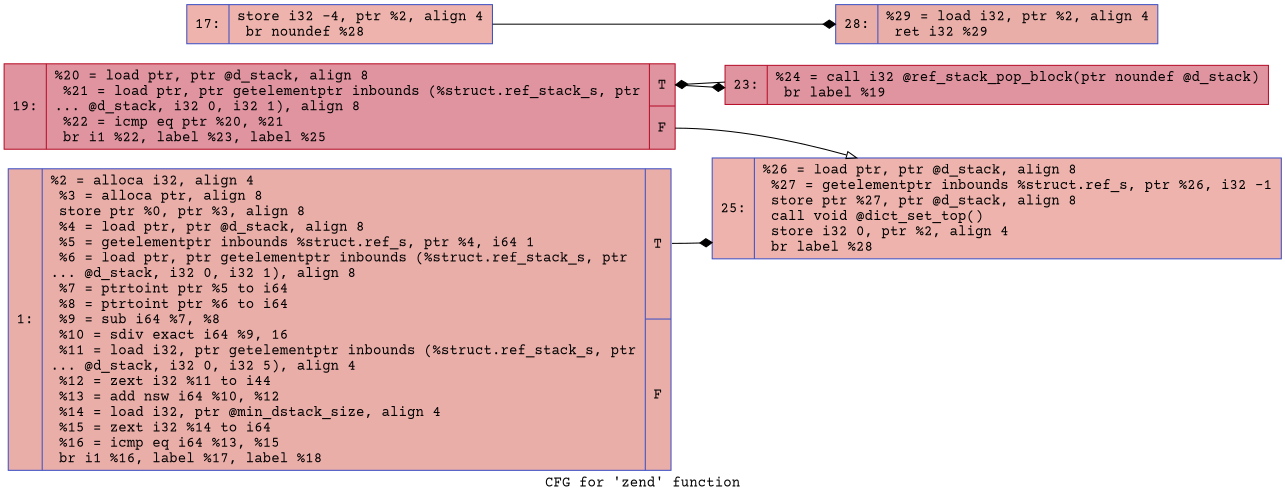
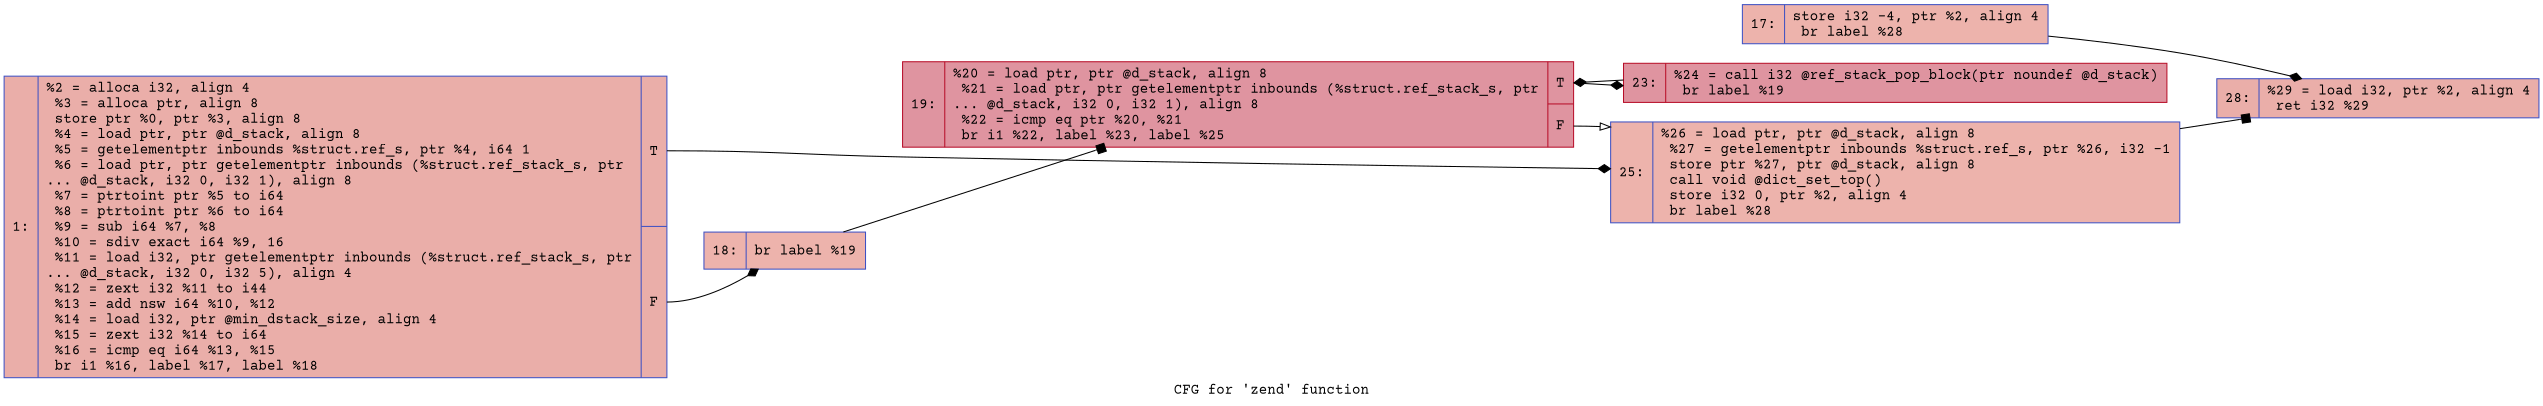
(301, 31) -> (1848, 31)
none -> (2210, 124)
none -> (785, 251)
